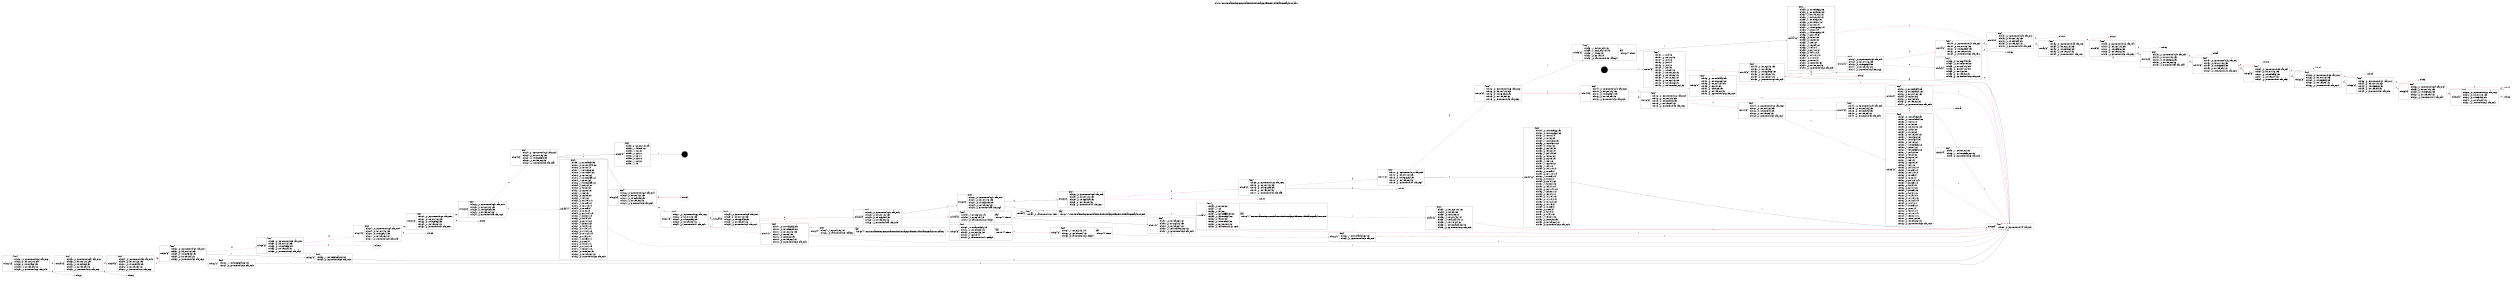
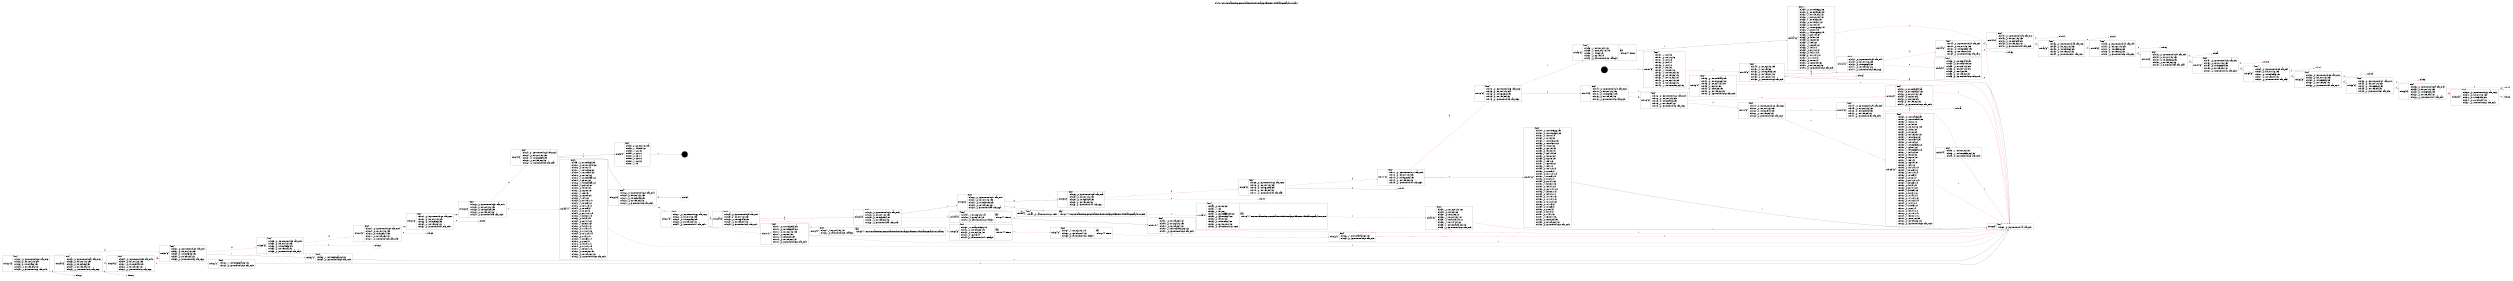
(2111, 61) -> (2087, 49)
(2251, 65) -> (2250, 63)
(52, 264) -> (104, 251)
